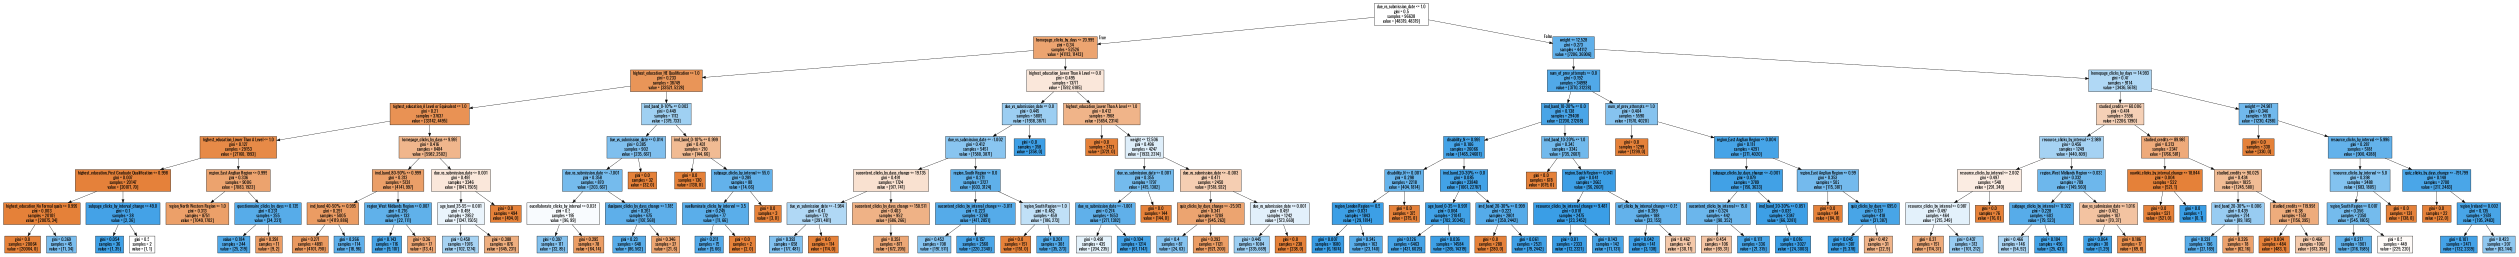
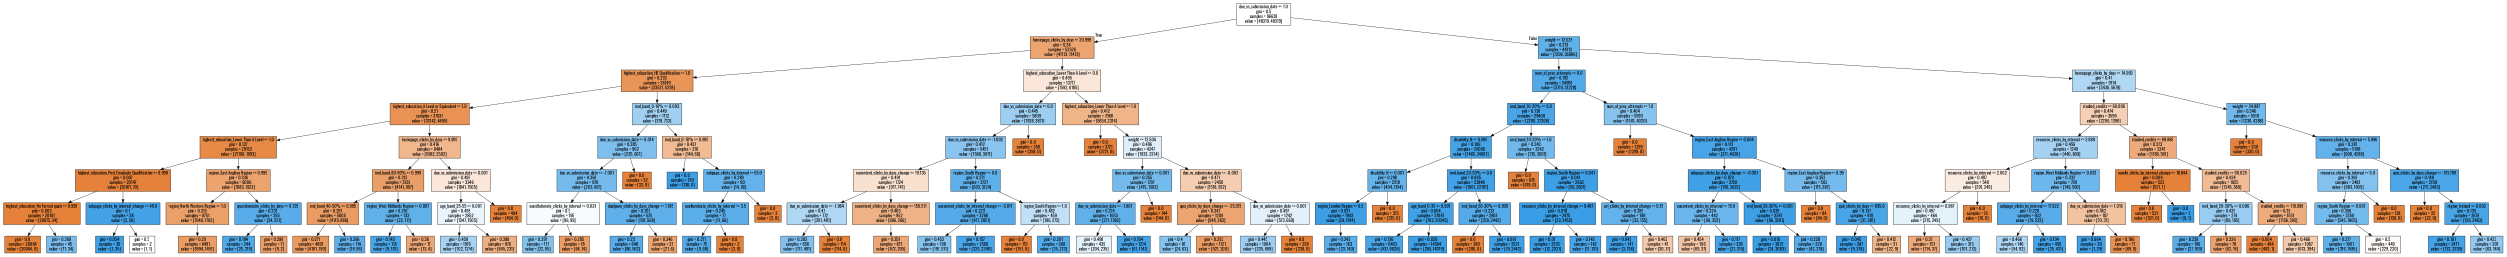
(1030, 147) -> (1028, 147)
(690, 180) -> (682, 180)
none -> (197, 245)
(234, 245) -> (239, 245)
(1328, 245) -> none
none -> (1810, 245)
